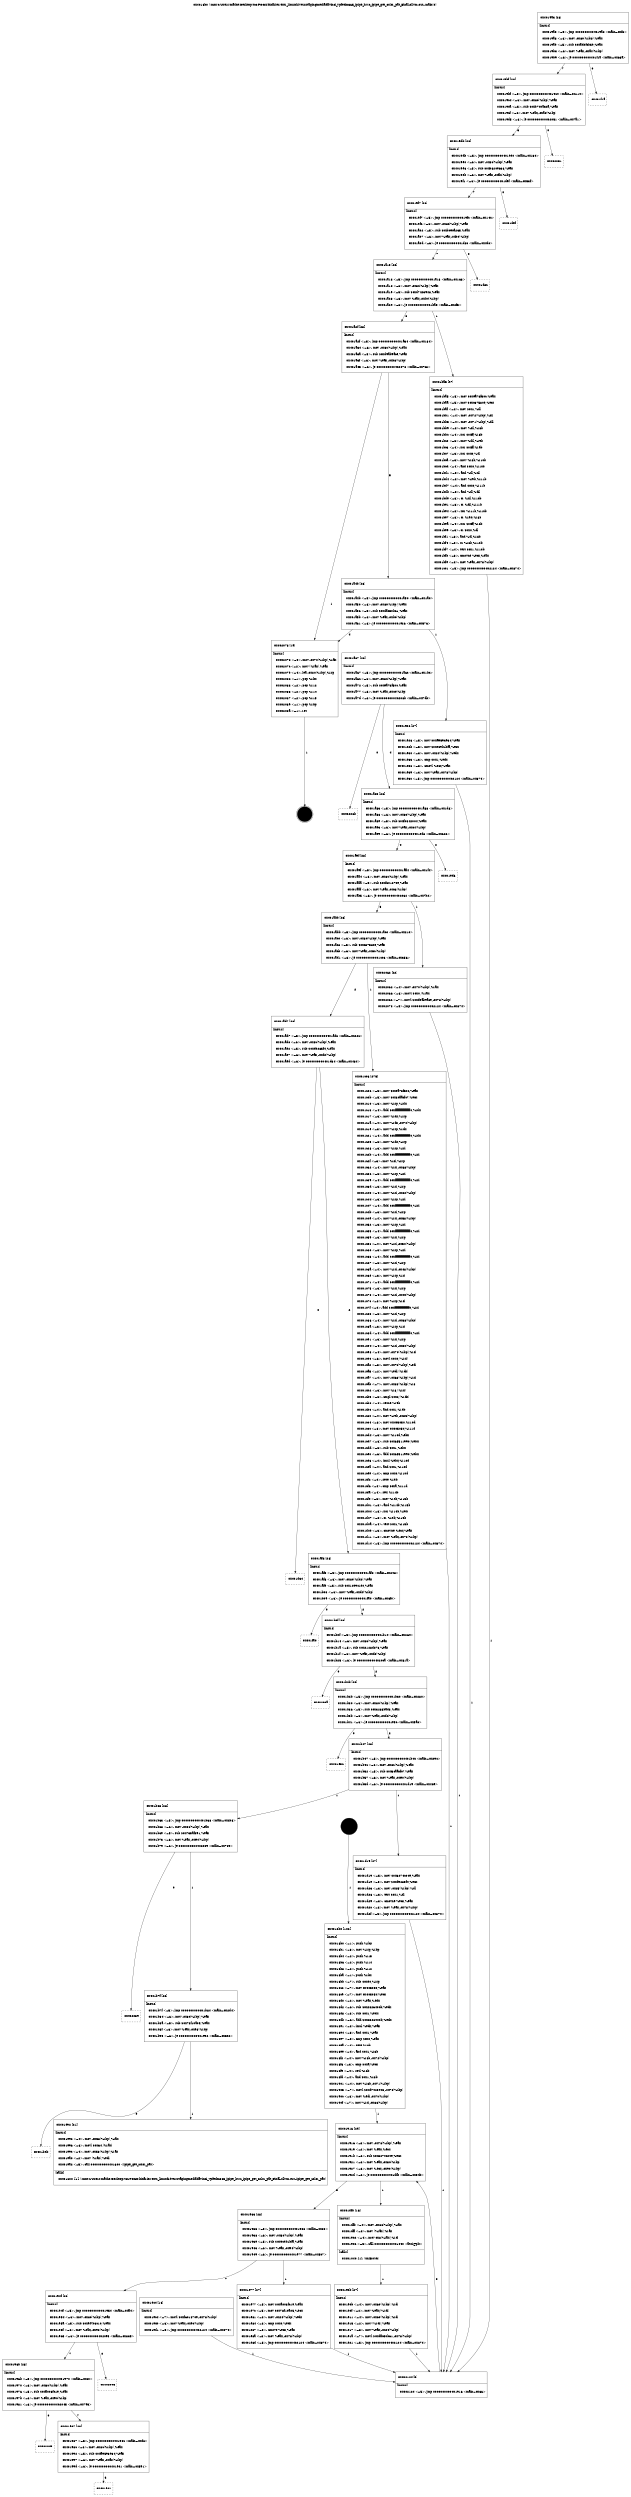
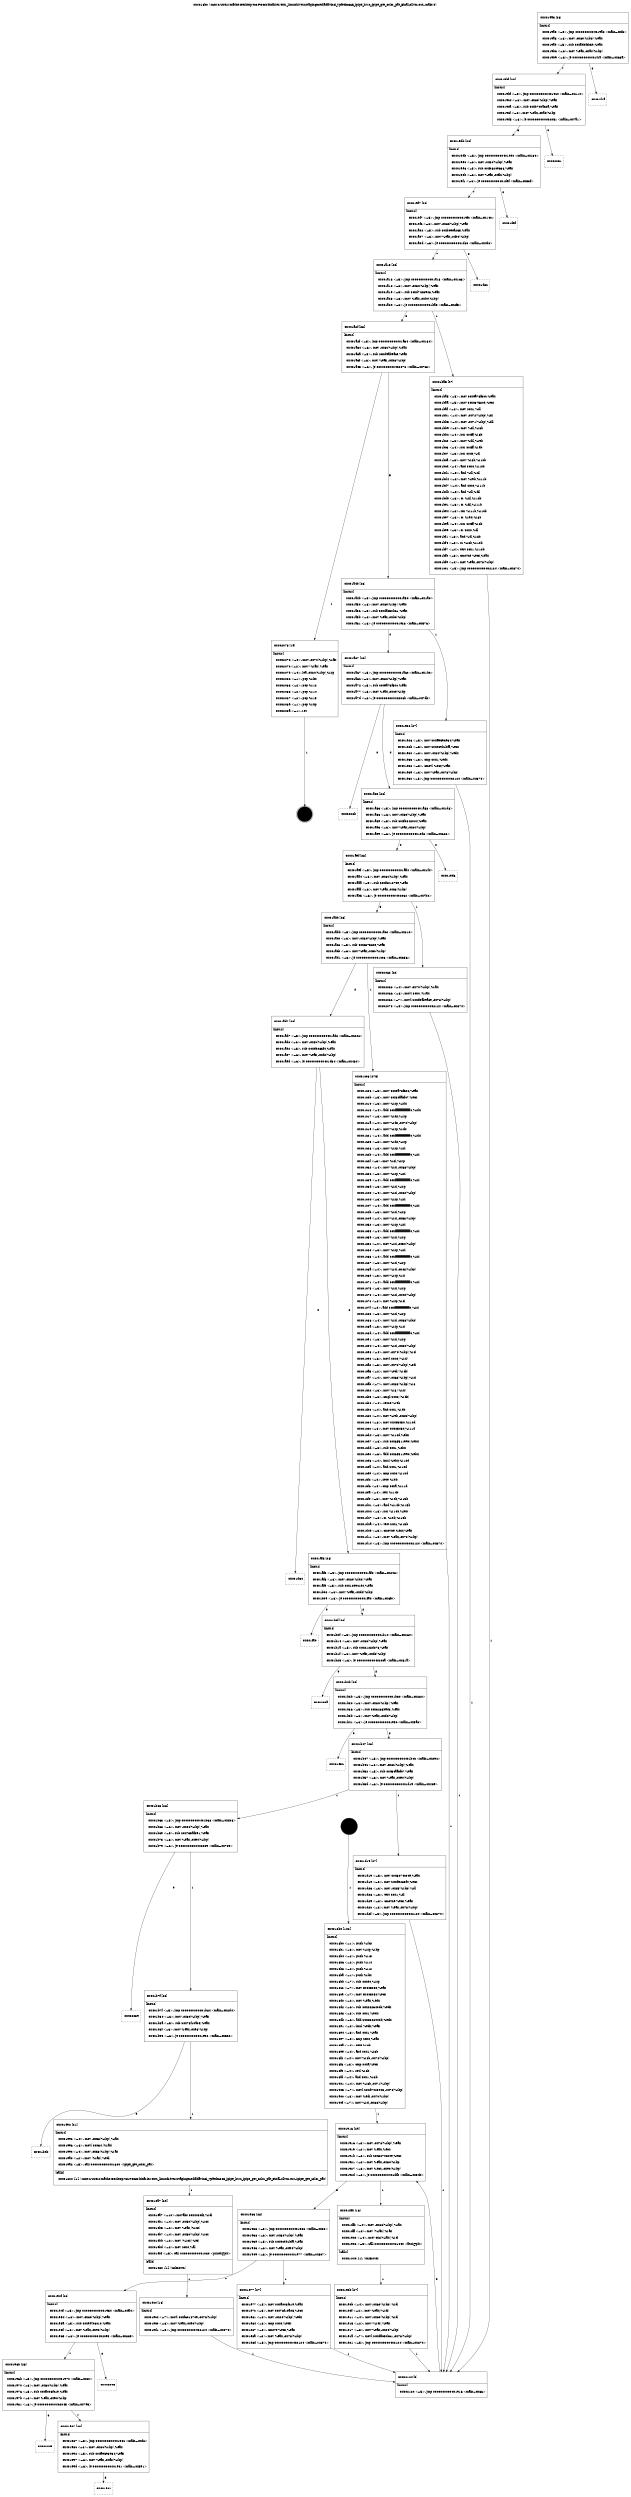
(346, 635) -> (388, 640)
none -> (188, 2235)
